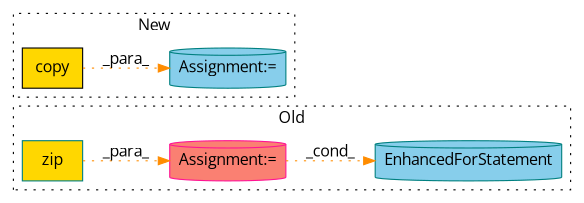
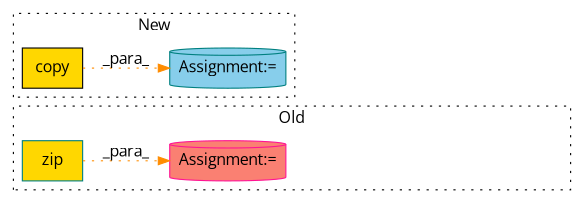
(468, 161) -> none
